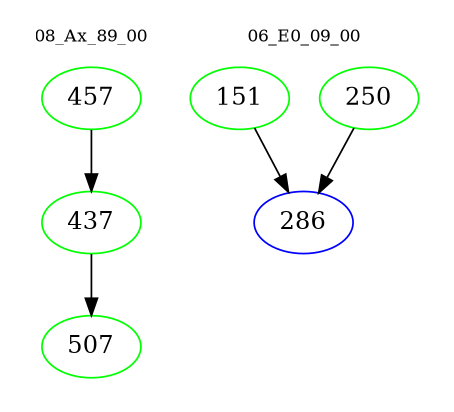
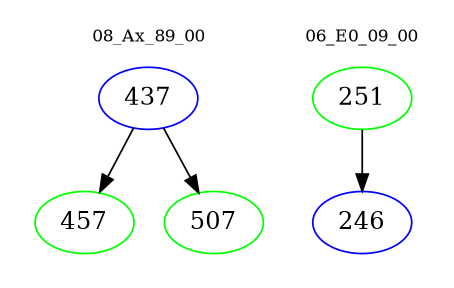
(240, 98) -> (362, 98)
(369, 98) -> none
(91, 152) -> (121, 152)
(91, 223) -> (148, 98)
(304, 223) -> (362, 223)
